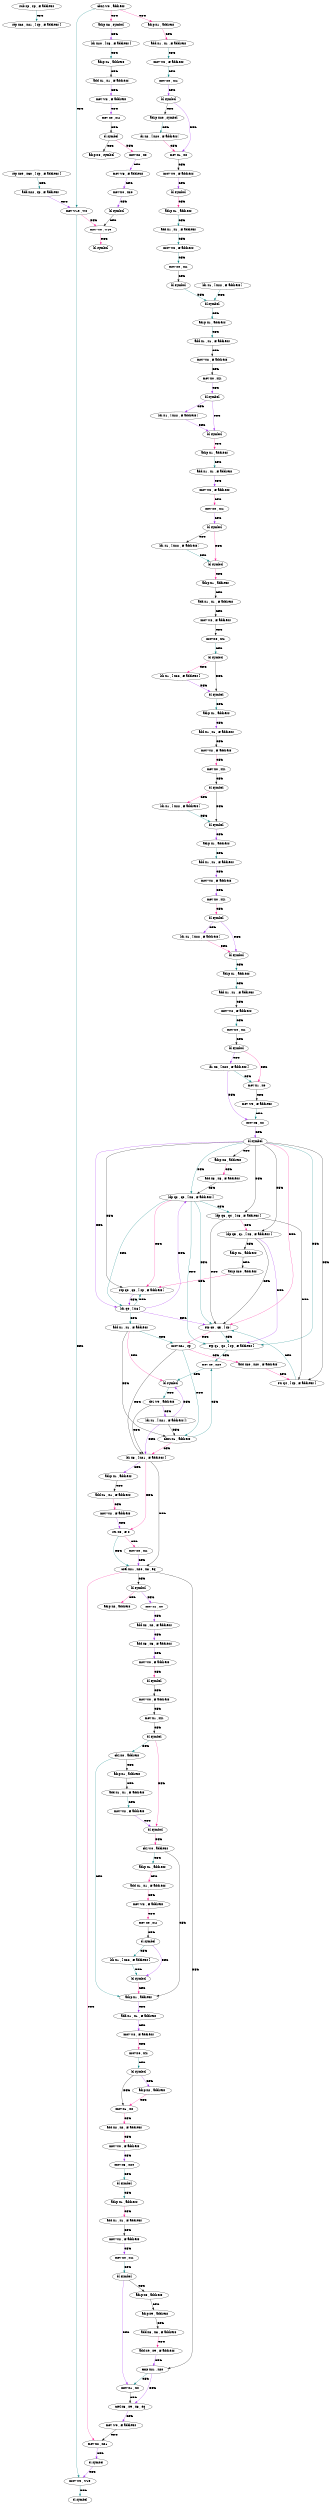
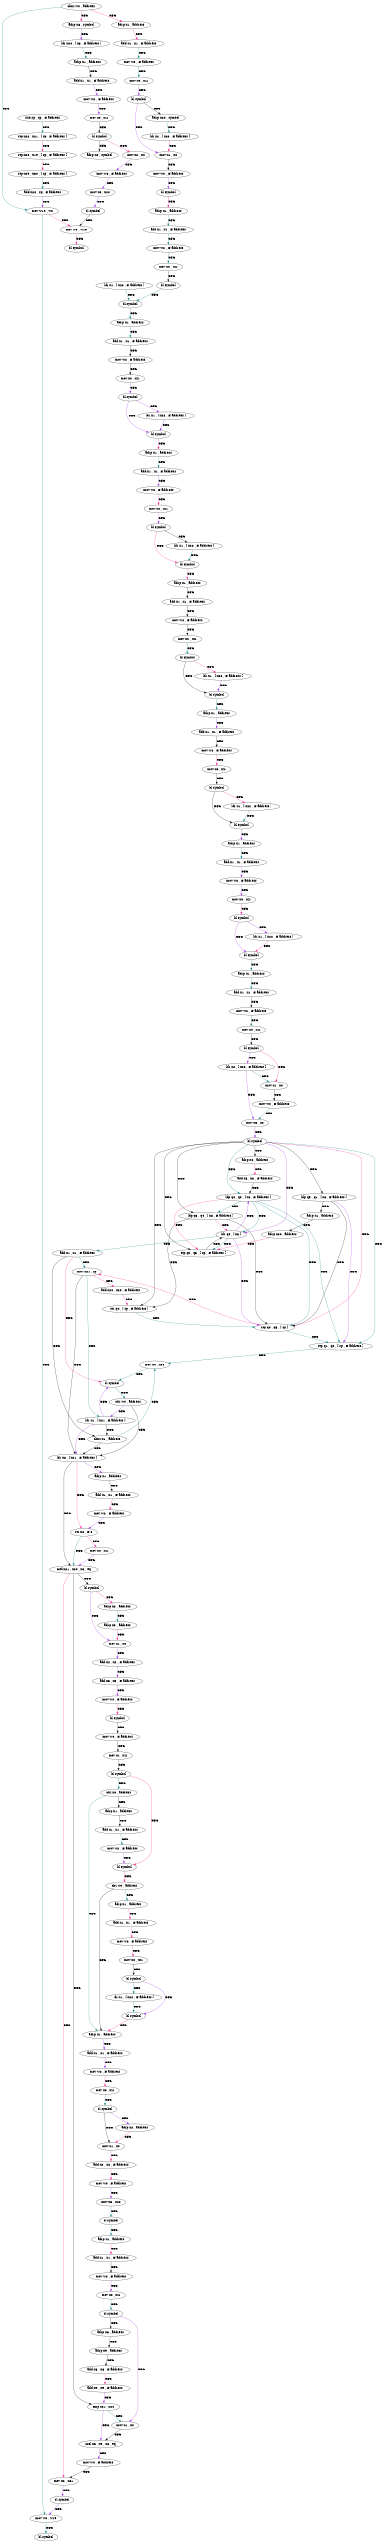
none -> (43, 155)
(243, 1224) -> (220, 1225)
(130, 1298) -> (212, 1243)
(196, 1394) -> (88, 1347)
(163, 1448) -> (93, 1448)
none -> (117, 1625)
